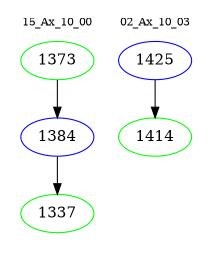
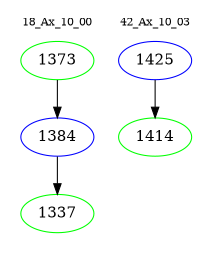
(57, 23) -> (57, 23)
(155, 23) -> (155, 23)
